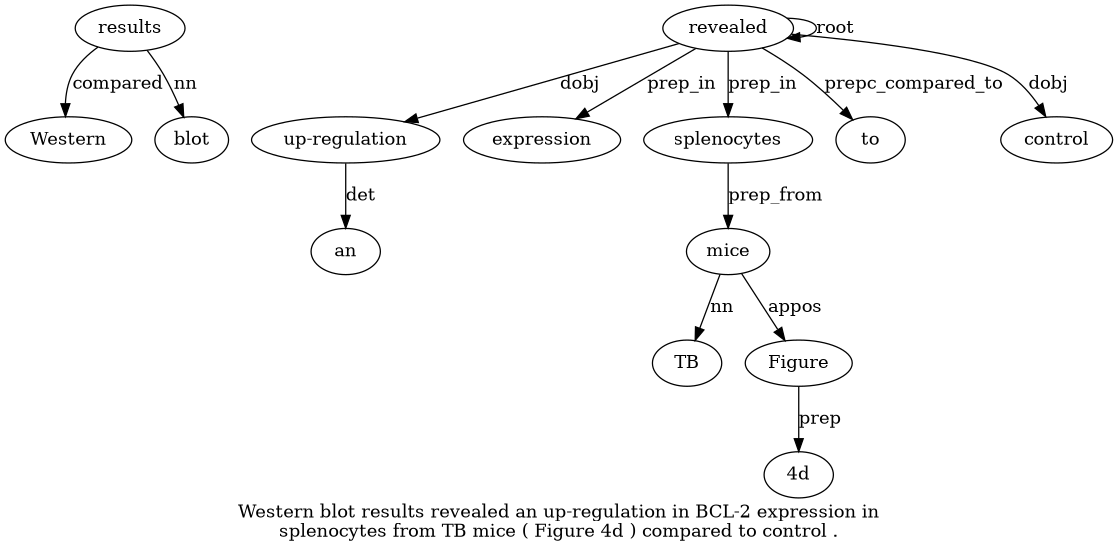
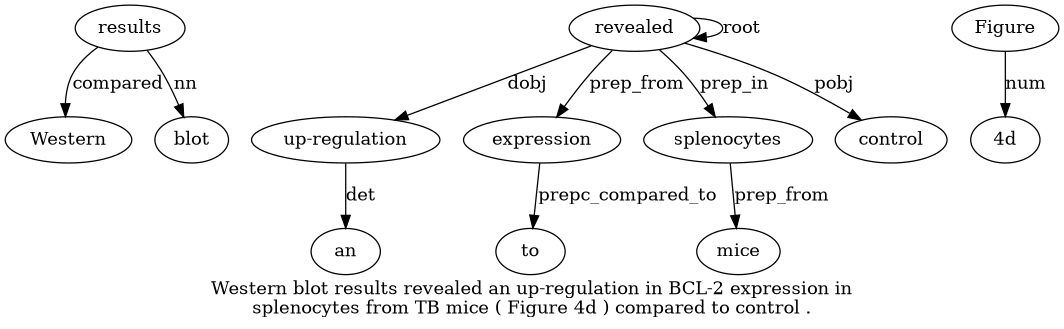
(805, 76) -> (537, 189)
(682, 84) -> (637, 84)
(1048, 84) -> (834, 84)
(760, 302) -> none
(687, 363) -> none
(821, 419) -> (1026, 84)
